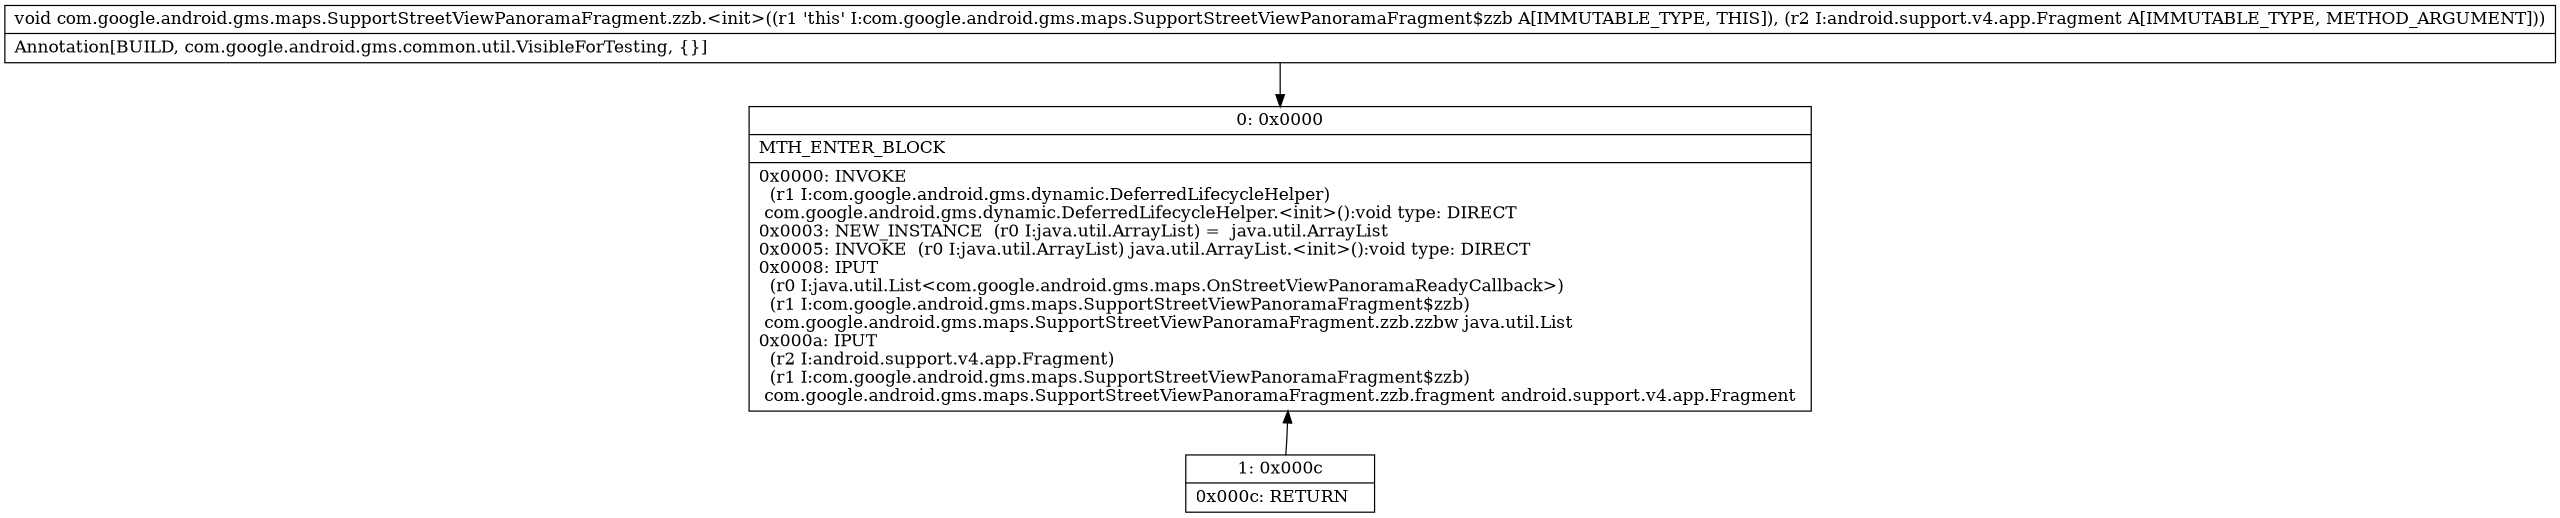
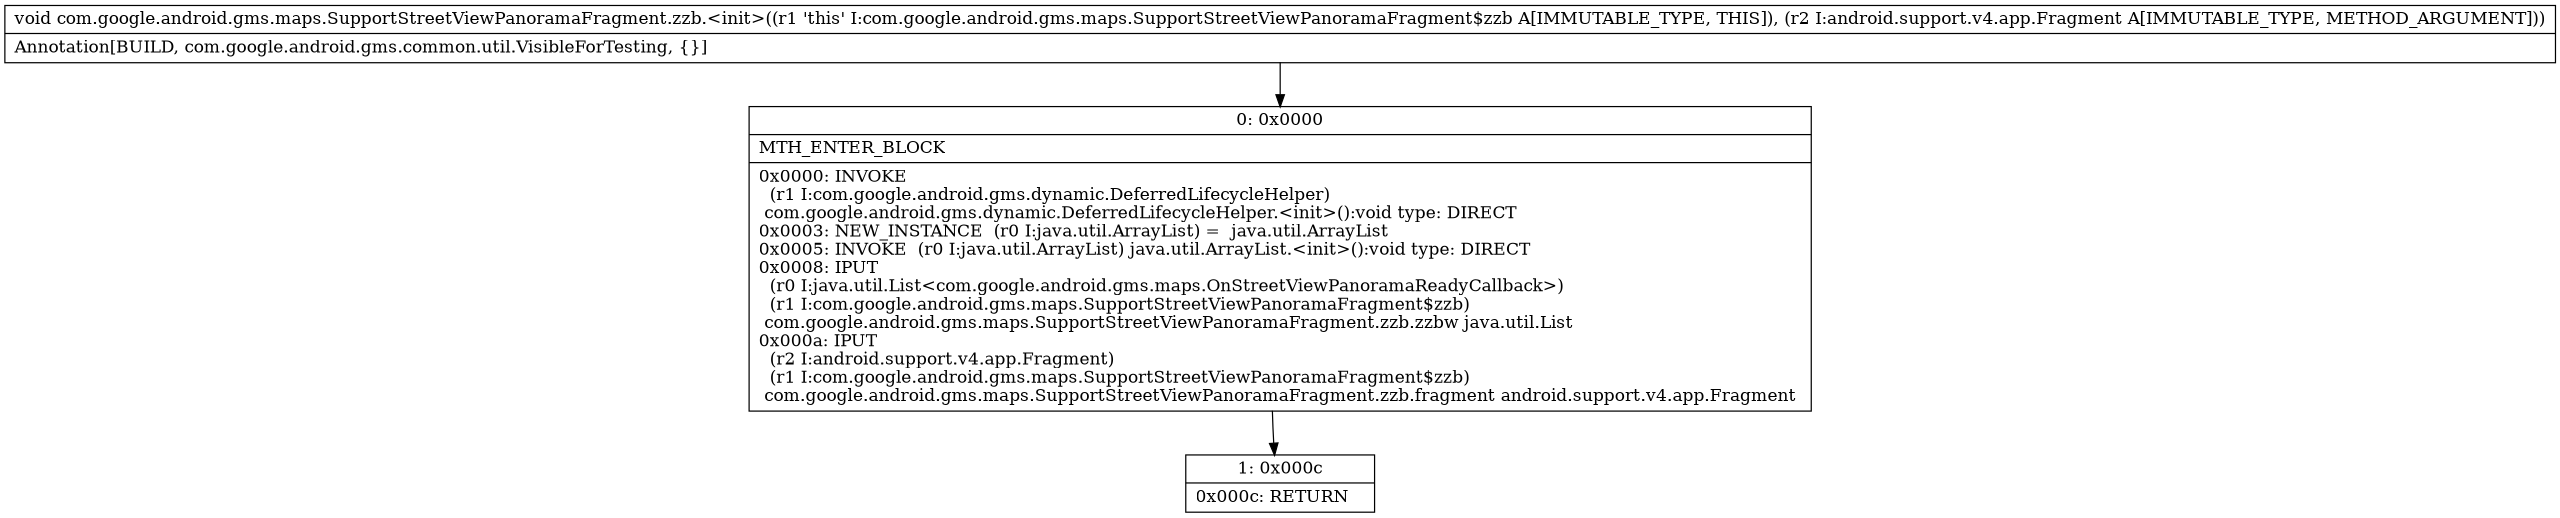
(1287, 439) -> (1273, 427)
